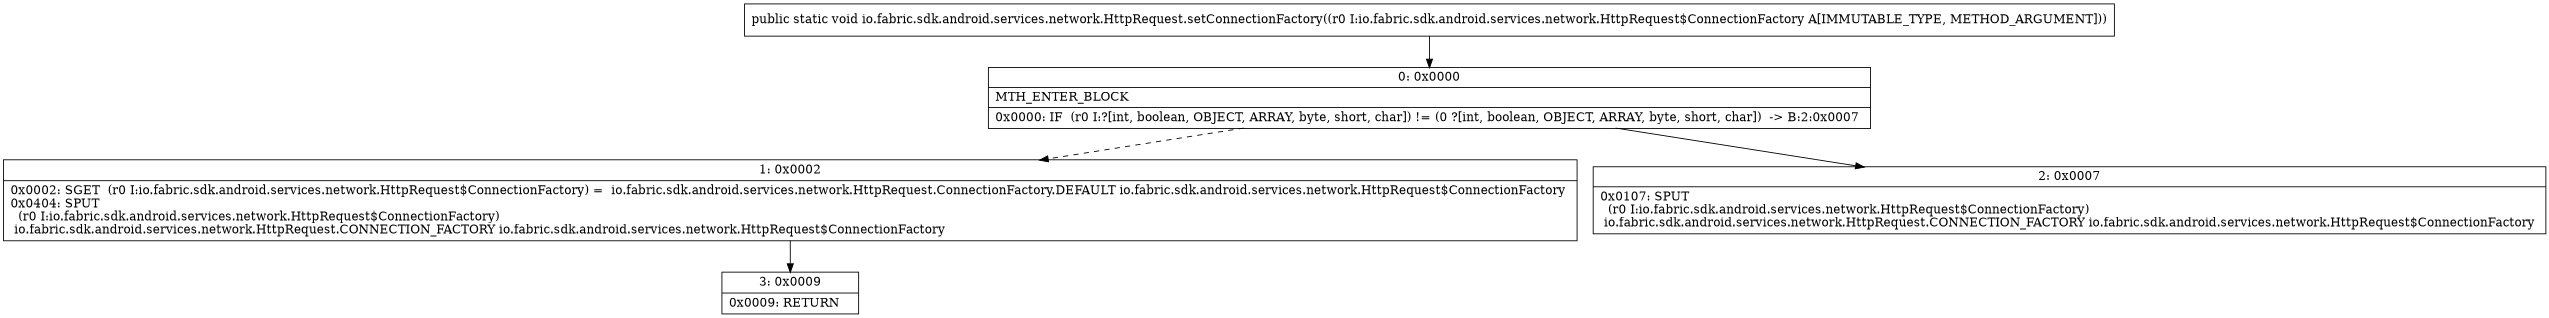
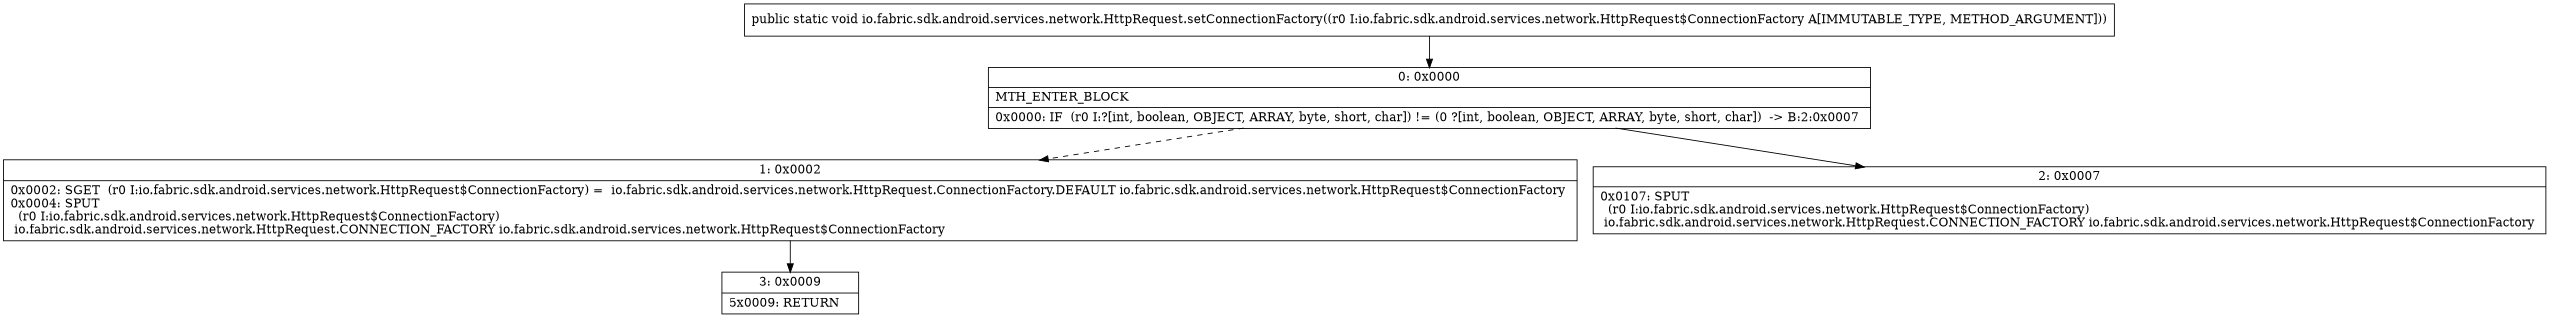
(59, 204) -> (59, 204)
(790, 303) -> (790, 303)
